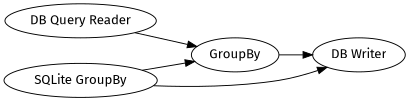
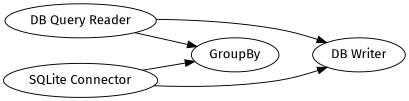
(291, 55) -> (238, 24)
(81, 80) -> (81, 80)
